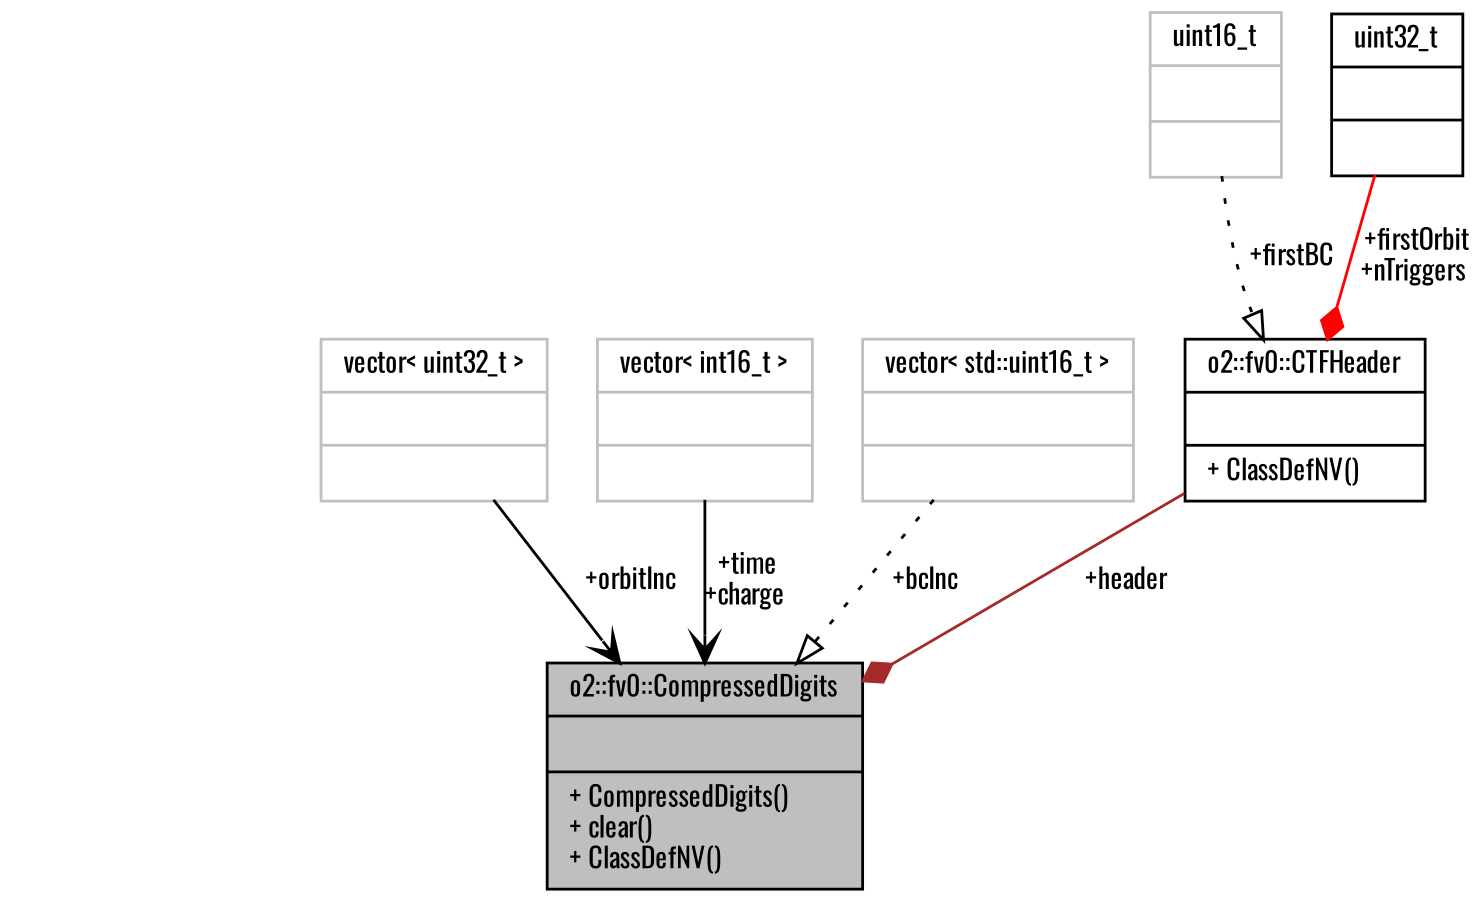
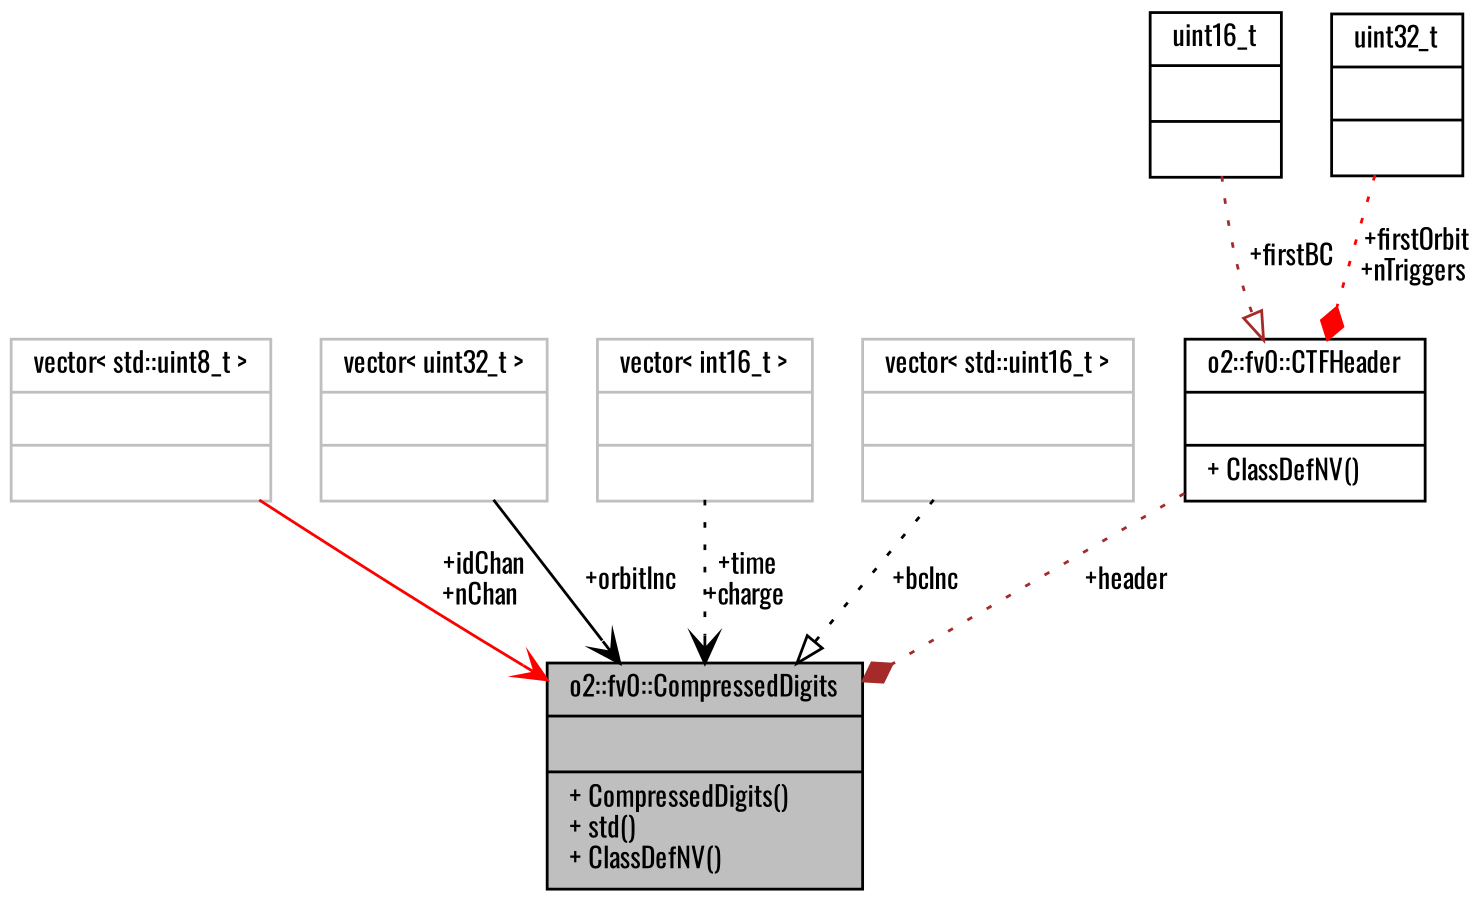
(1216, 95) -> (1216, 95)
(1356, 241) -> (1356, 241)
(1233, 246) -> (1233, 246)
none -> (141, 420)
(705, 568) -> (705, 568)
(1038, 579) -> (1038, 579)
(611, 829) -> (603, 829)
